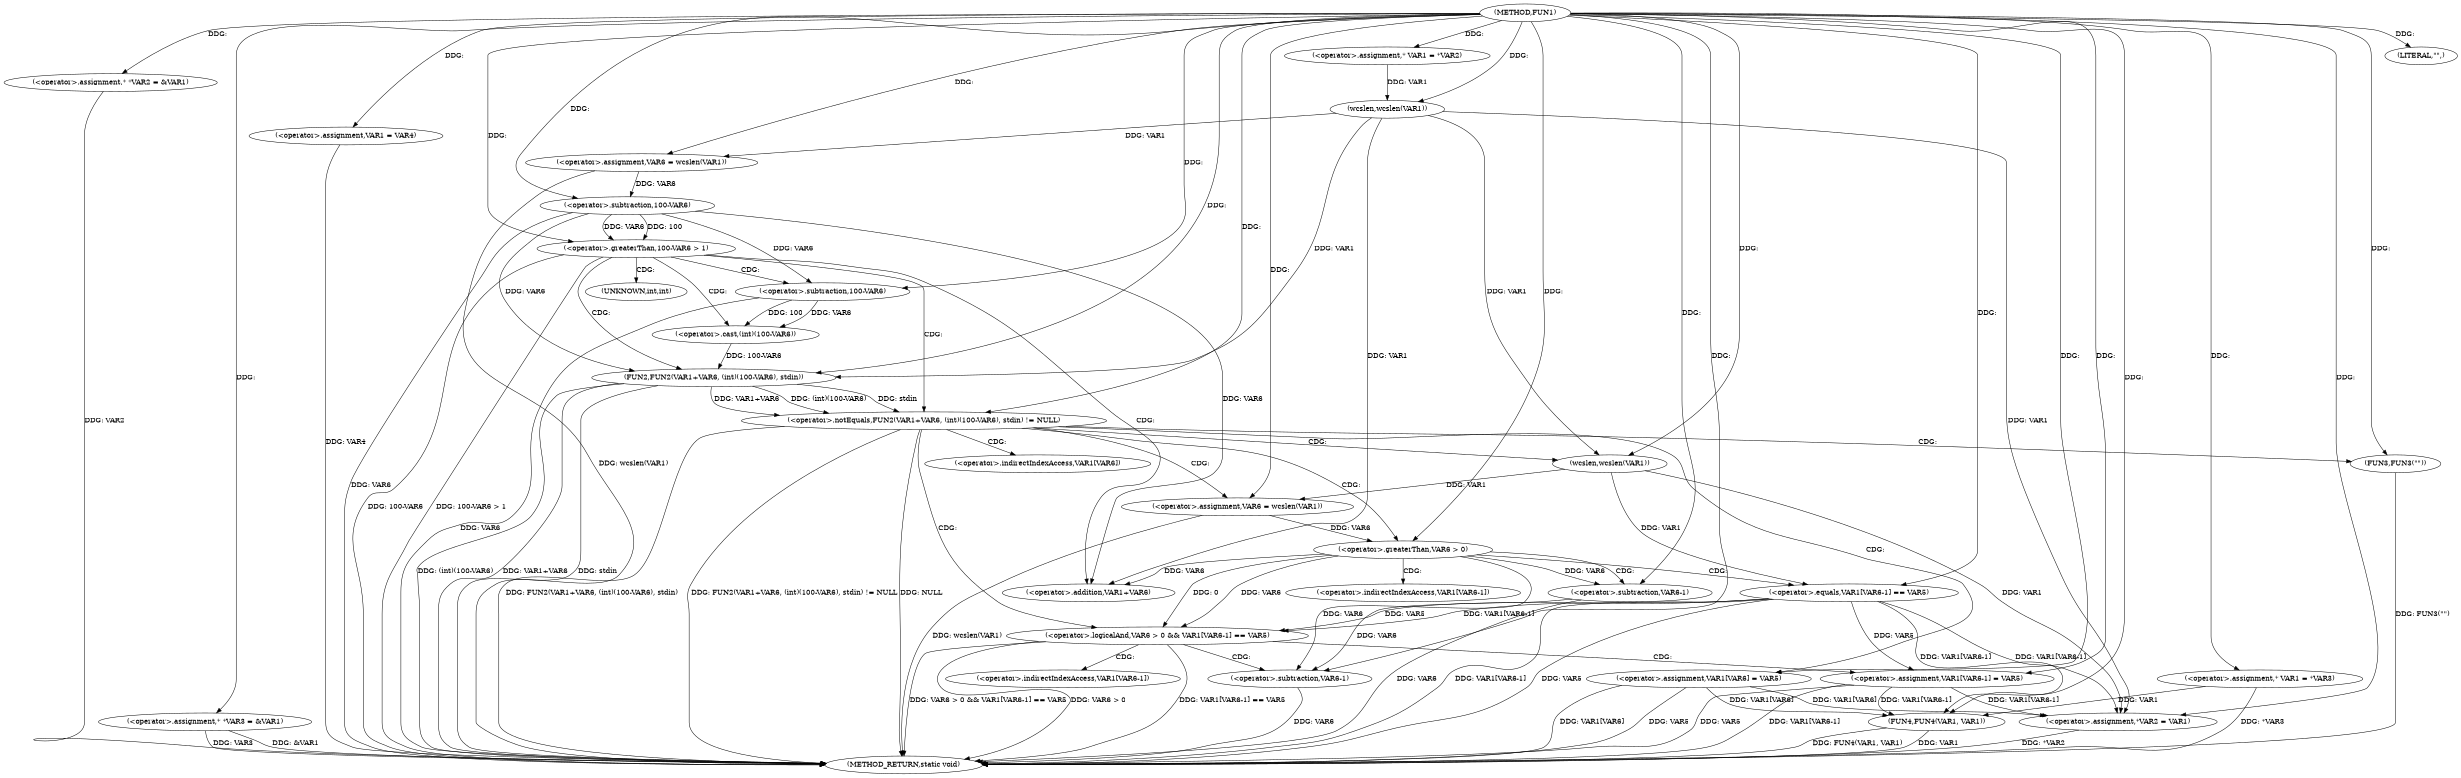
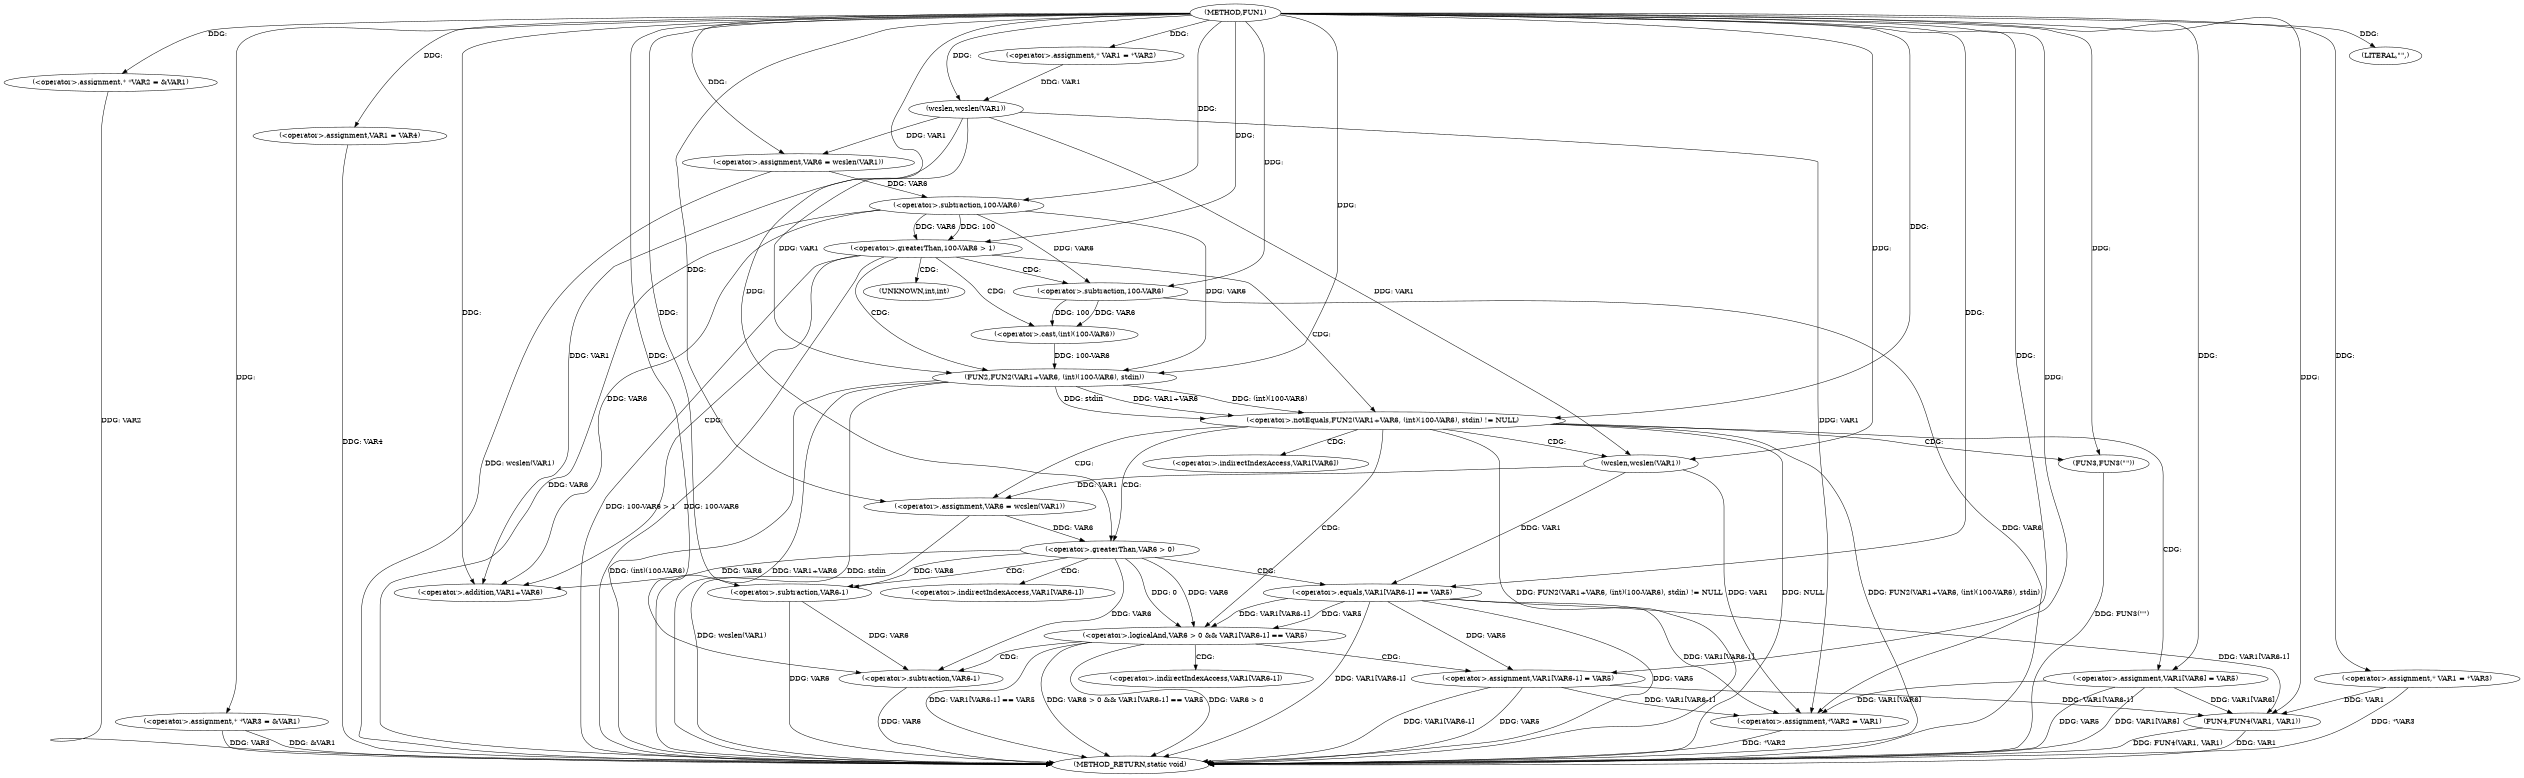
none -> (561, 33)
